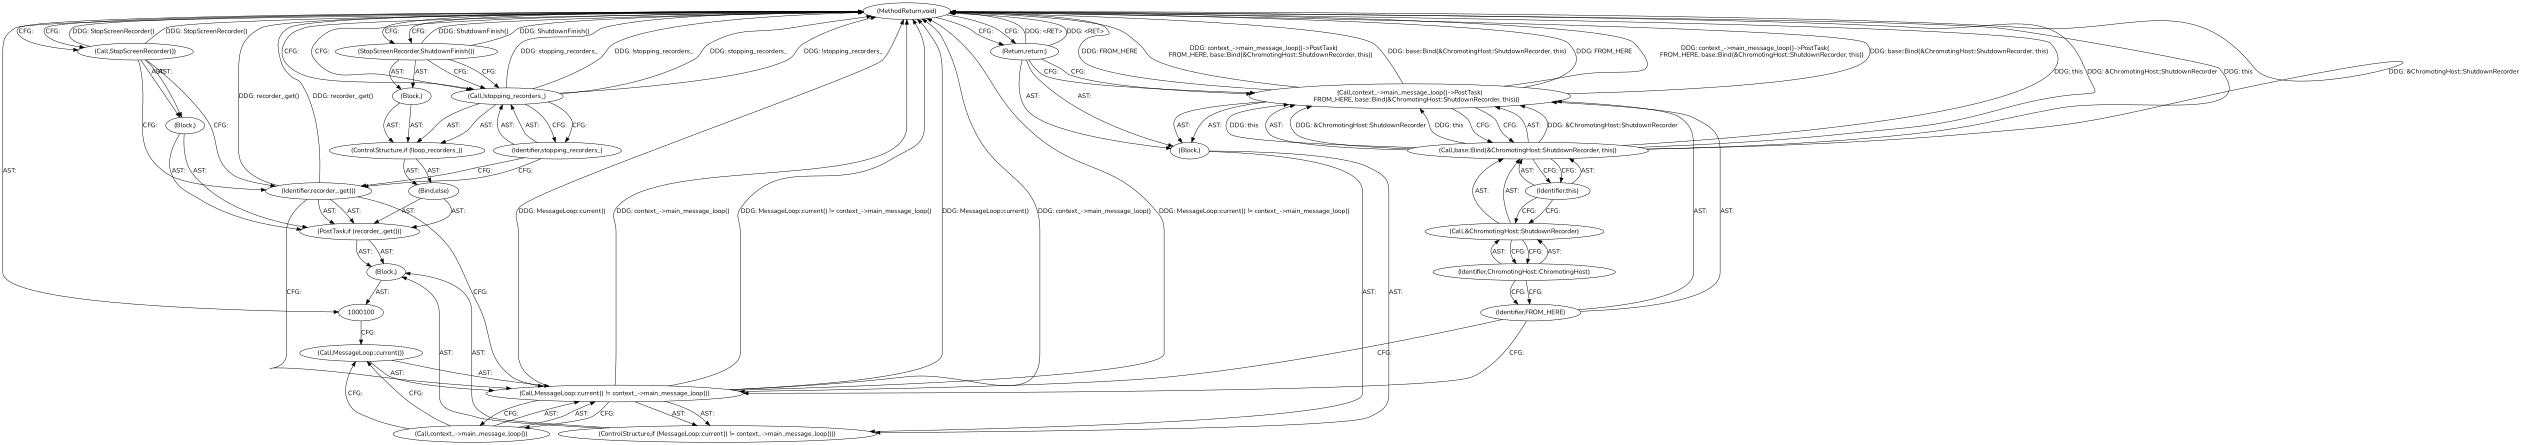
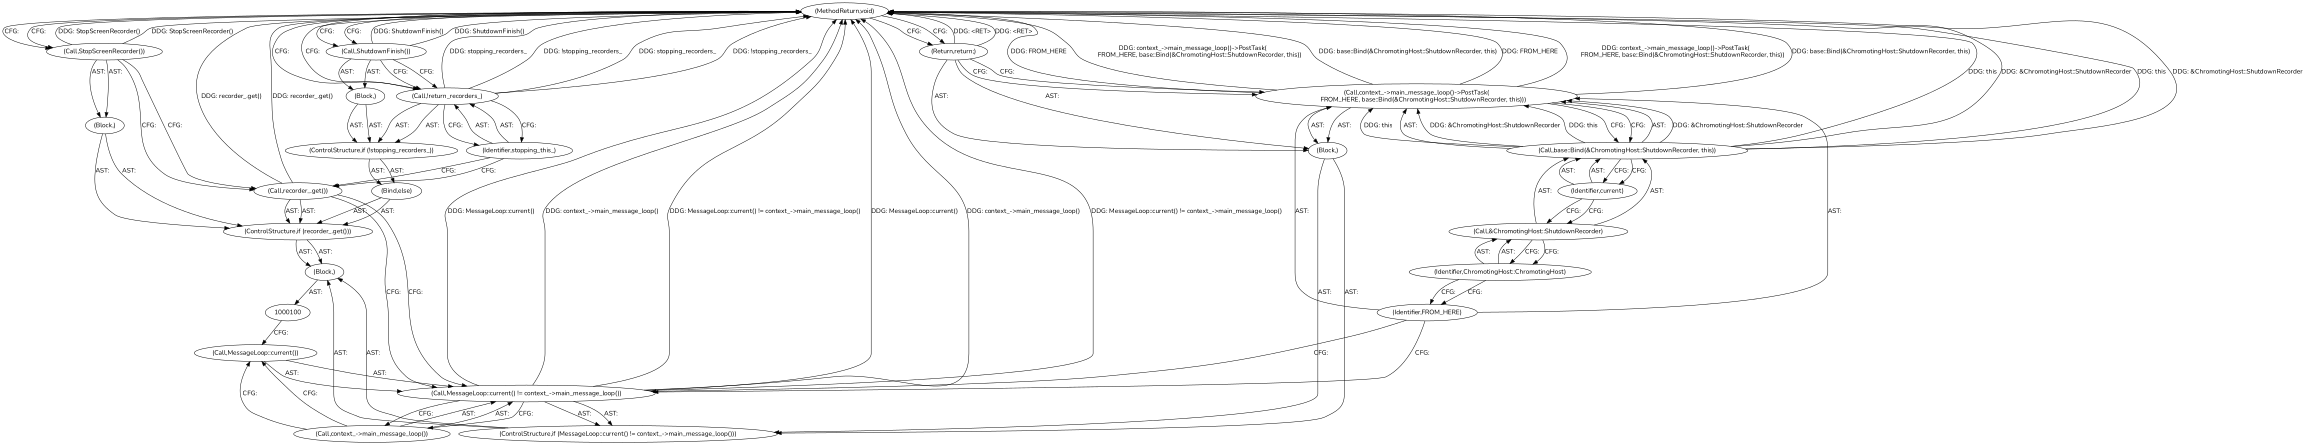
(6, 37) -> none
(416, 52) -> (376, 52)
(507, 96) -> (447, 96)
(407, 151) -> (371, 151)
(557, 151) -> (519, 151)
(319, 191) -> (298, 191)
(1558, 191) -> (1597, 191)
(360, 232) -> (298, 232)
